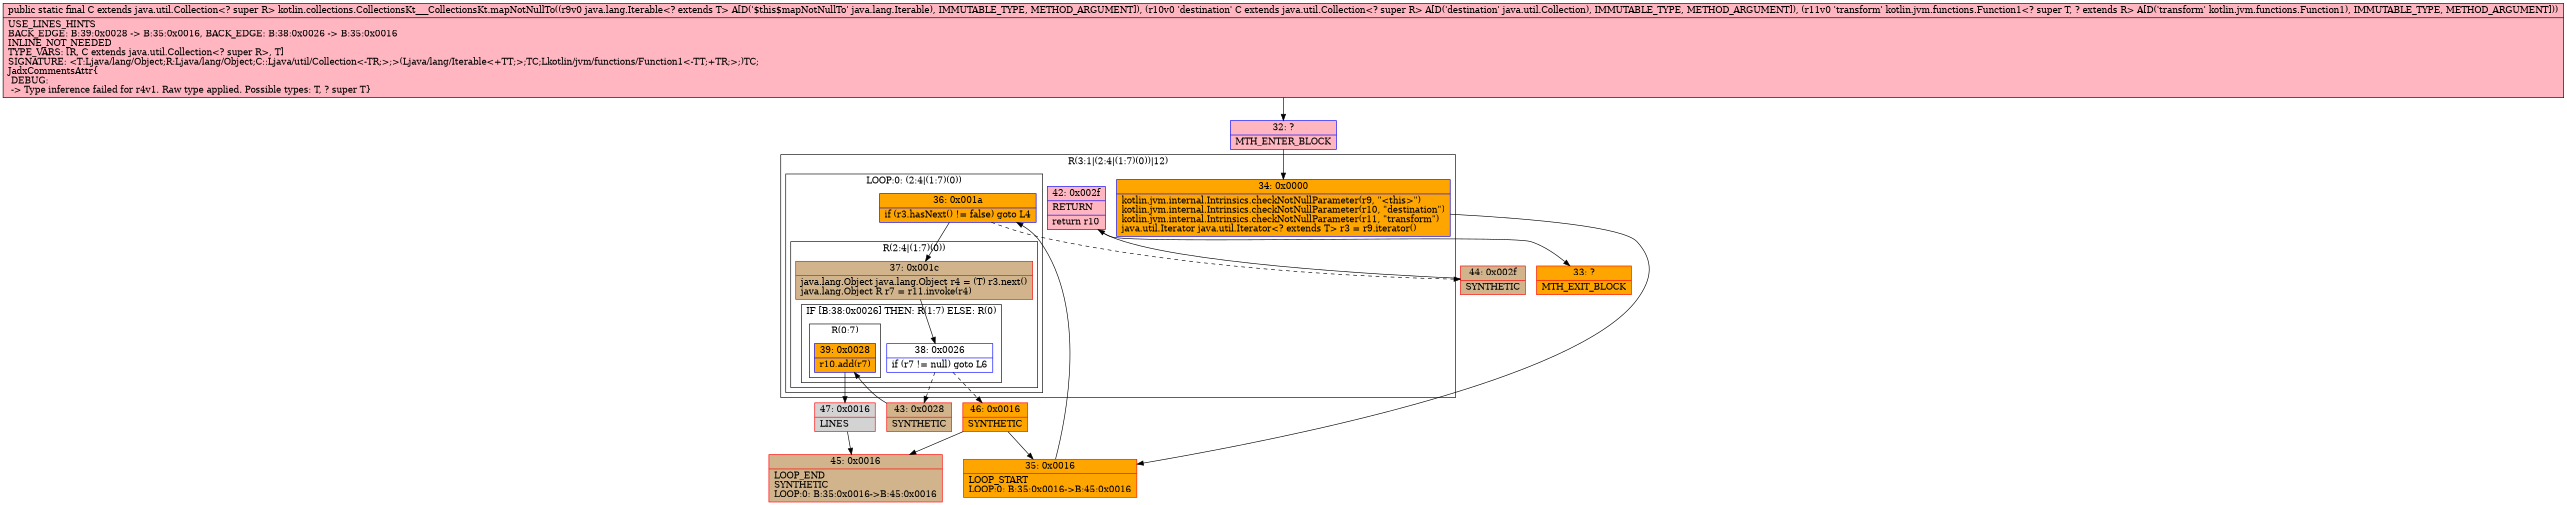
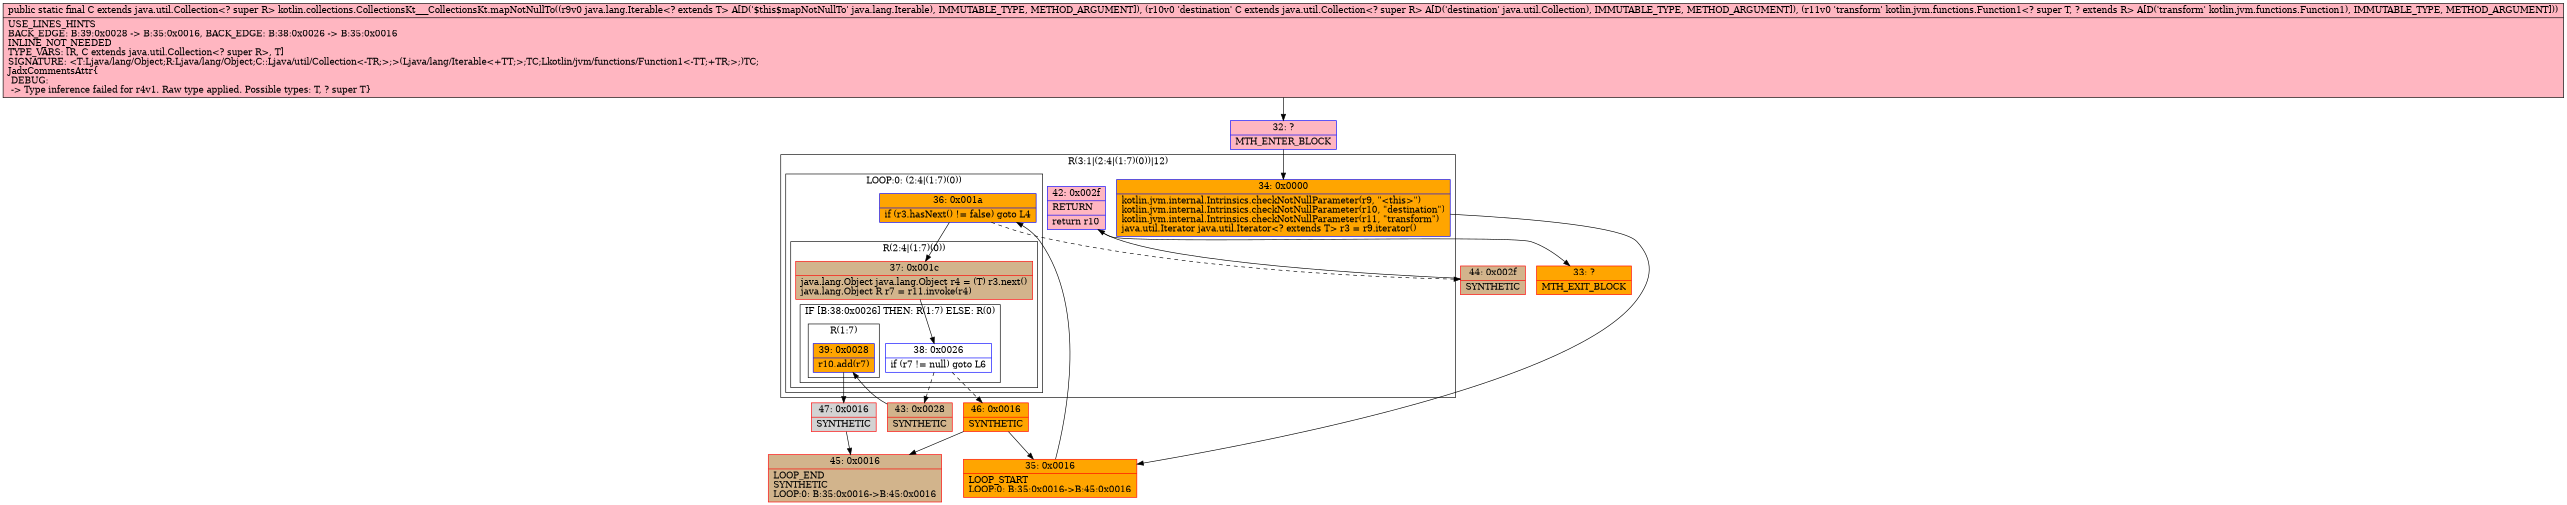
(845, 331) -> (844, 331)
(834, 424) -> (844, 424)
